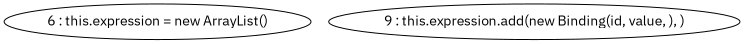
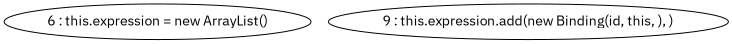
(534, 22) -> (528, 22)
